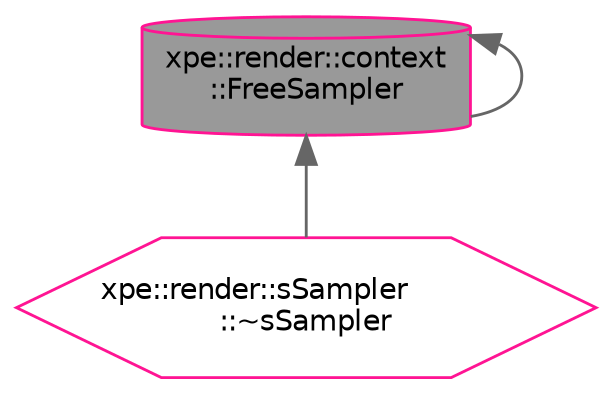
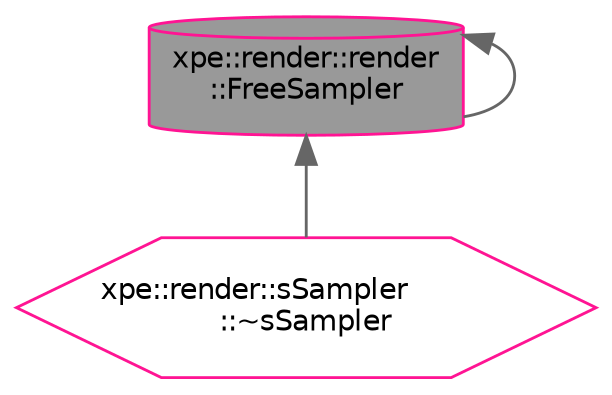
(306, 76) -> (306, 76)
